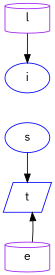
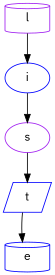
none -> (27, 104)
(27, 138) -> (27, 138)
(33, 231) -> (22, 223)
(27, 257) -> (27, 257)
